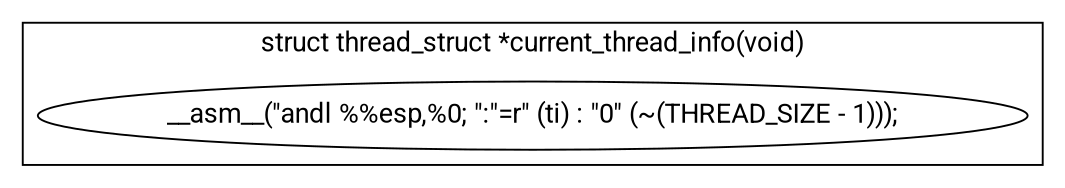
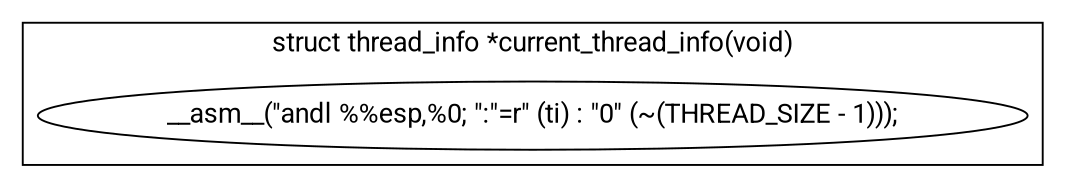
(533, 45) -> (533, 45)
